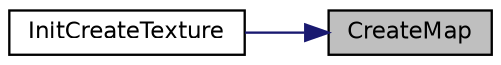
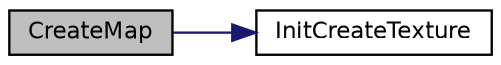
(275, 33) -> (202, 33)
